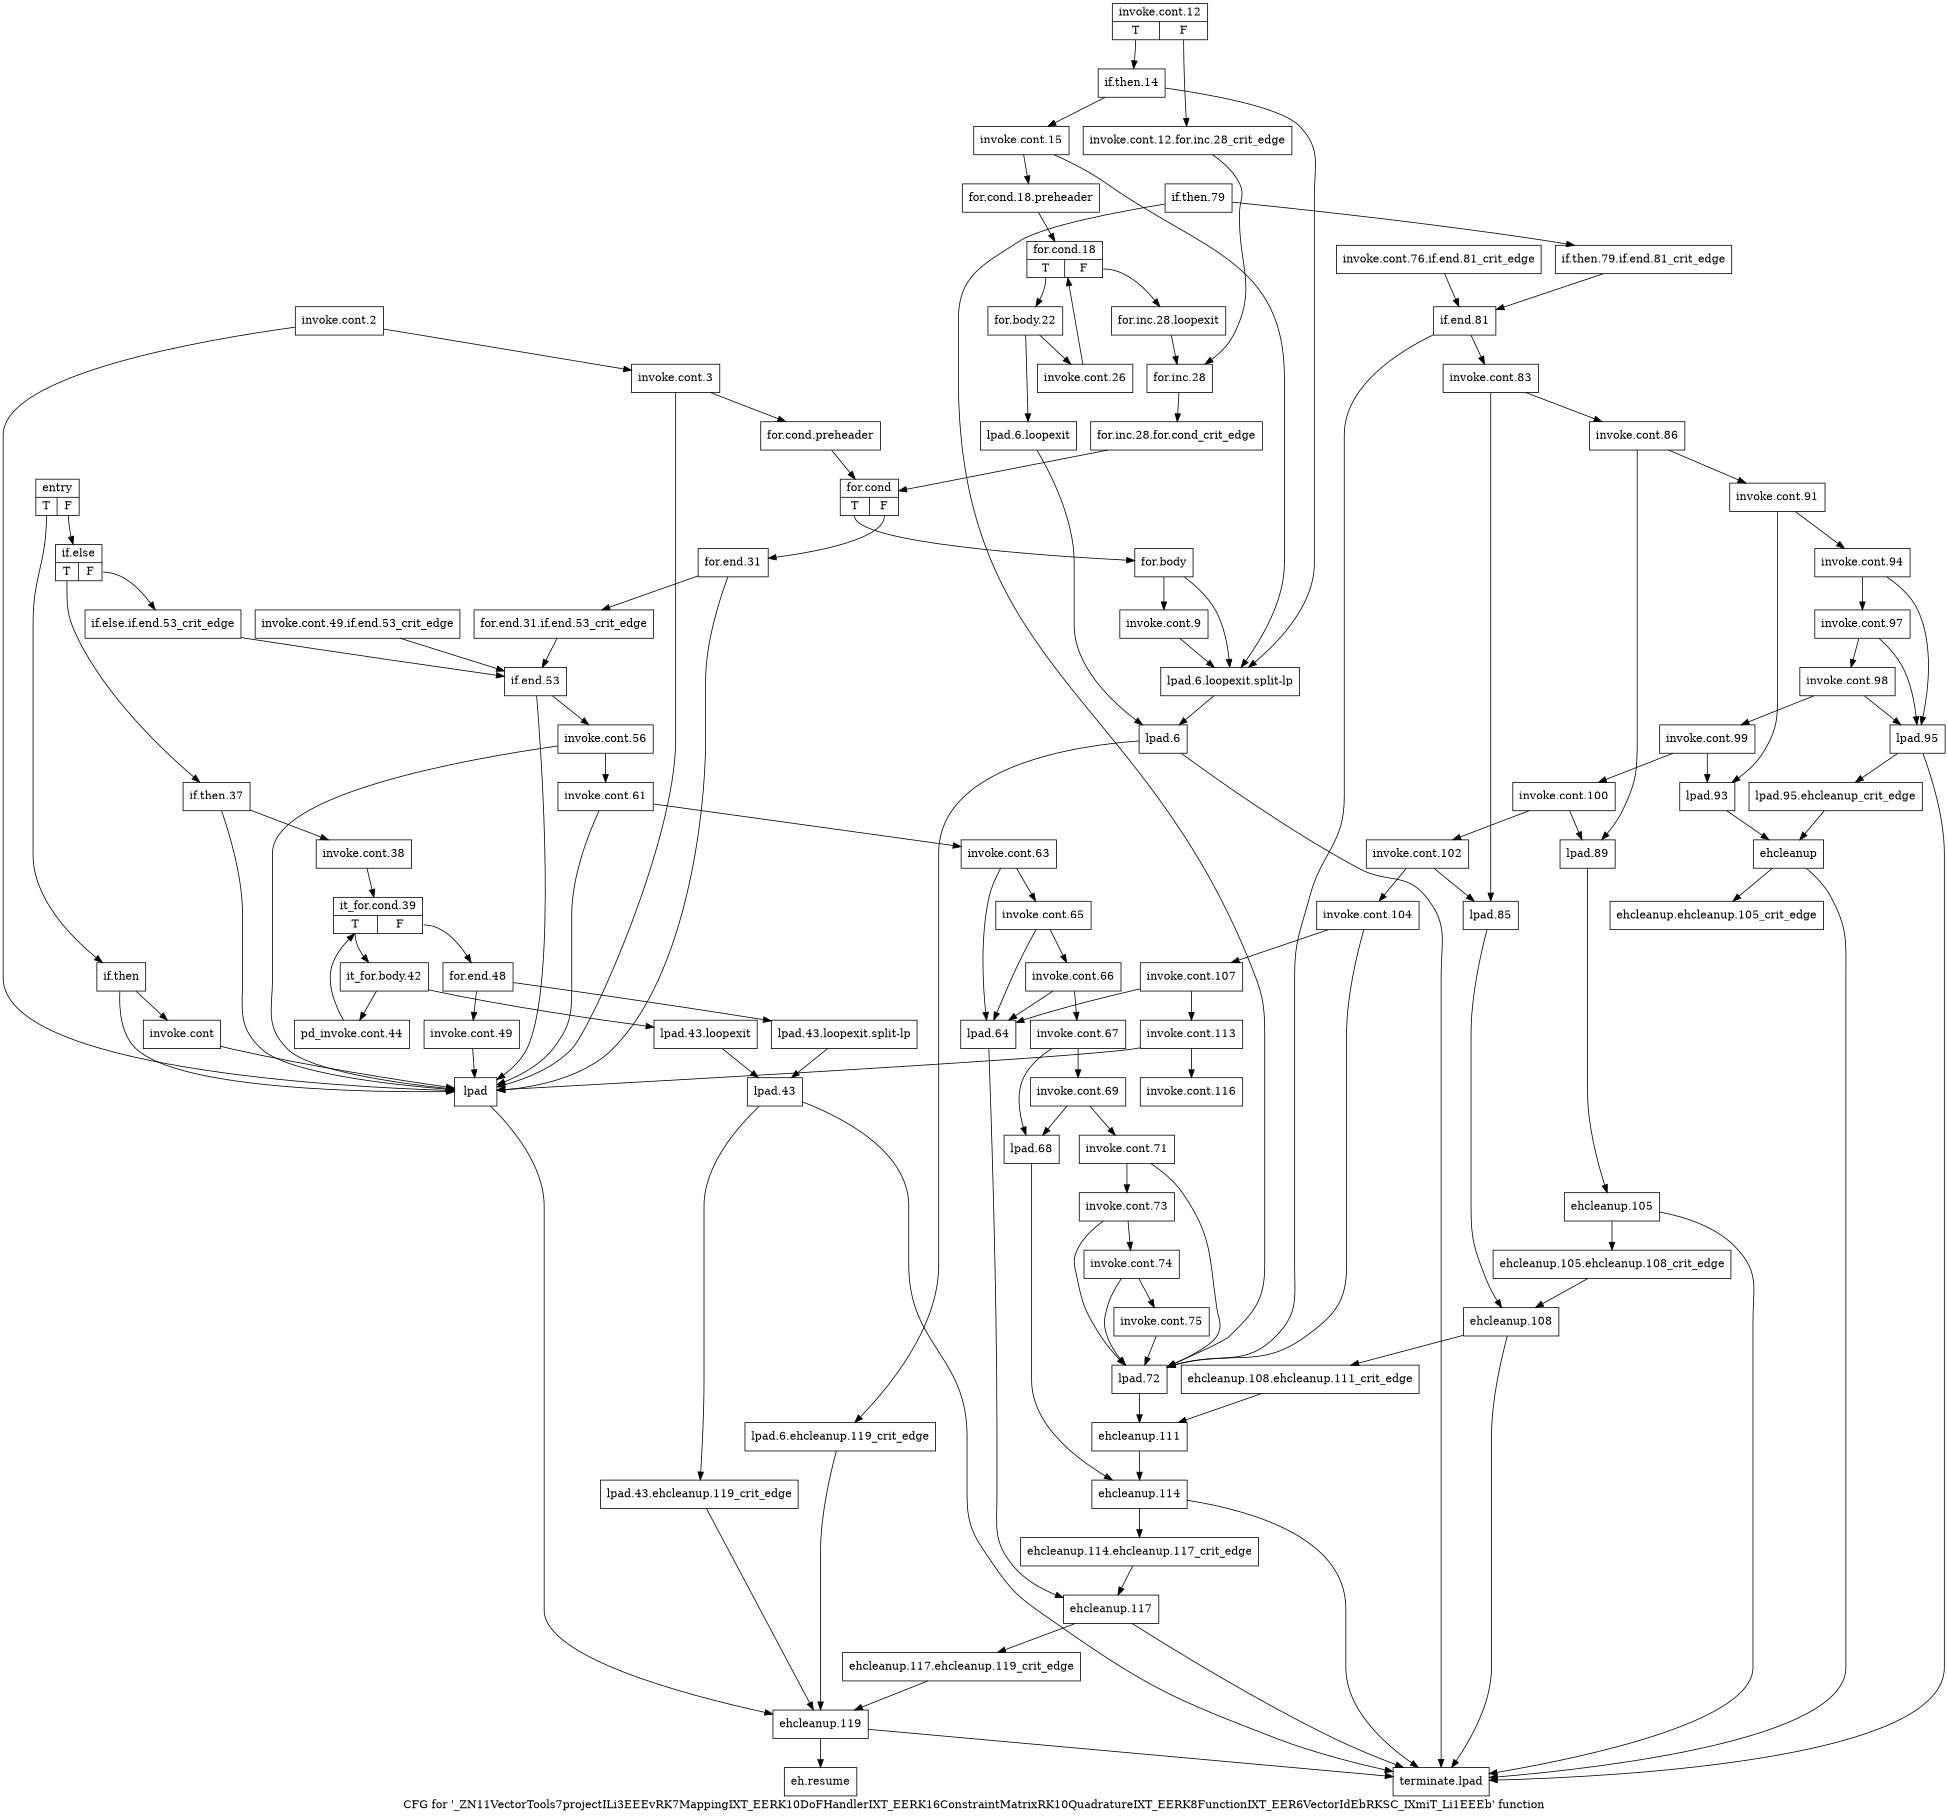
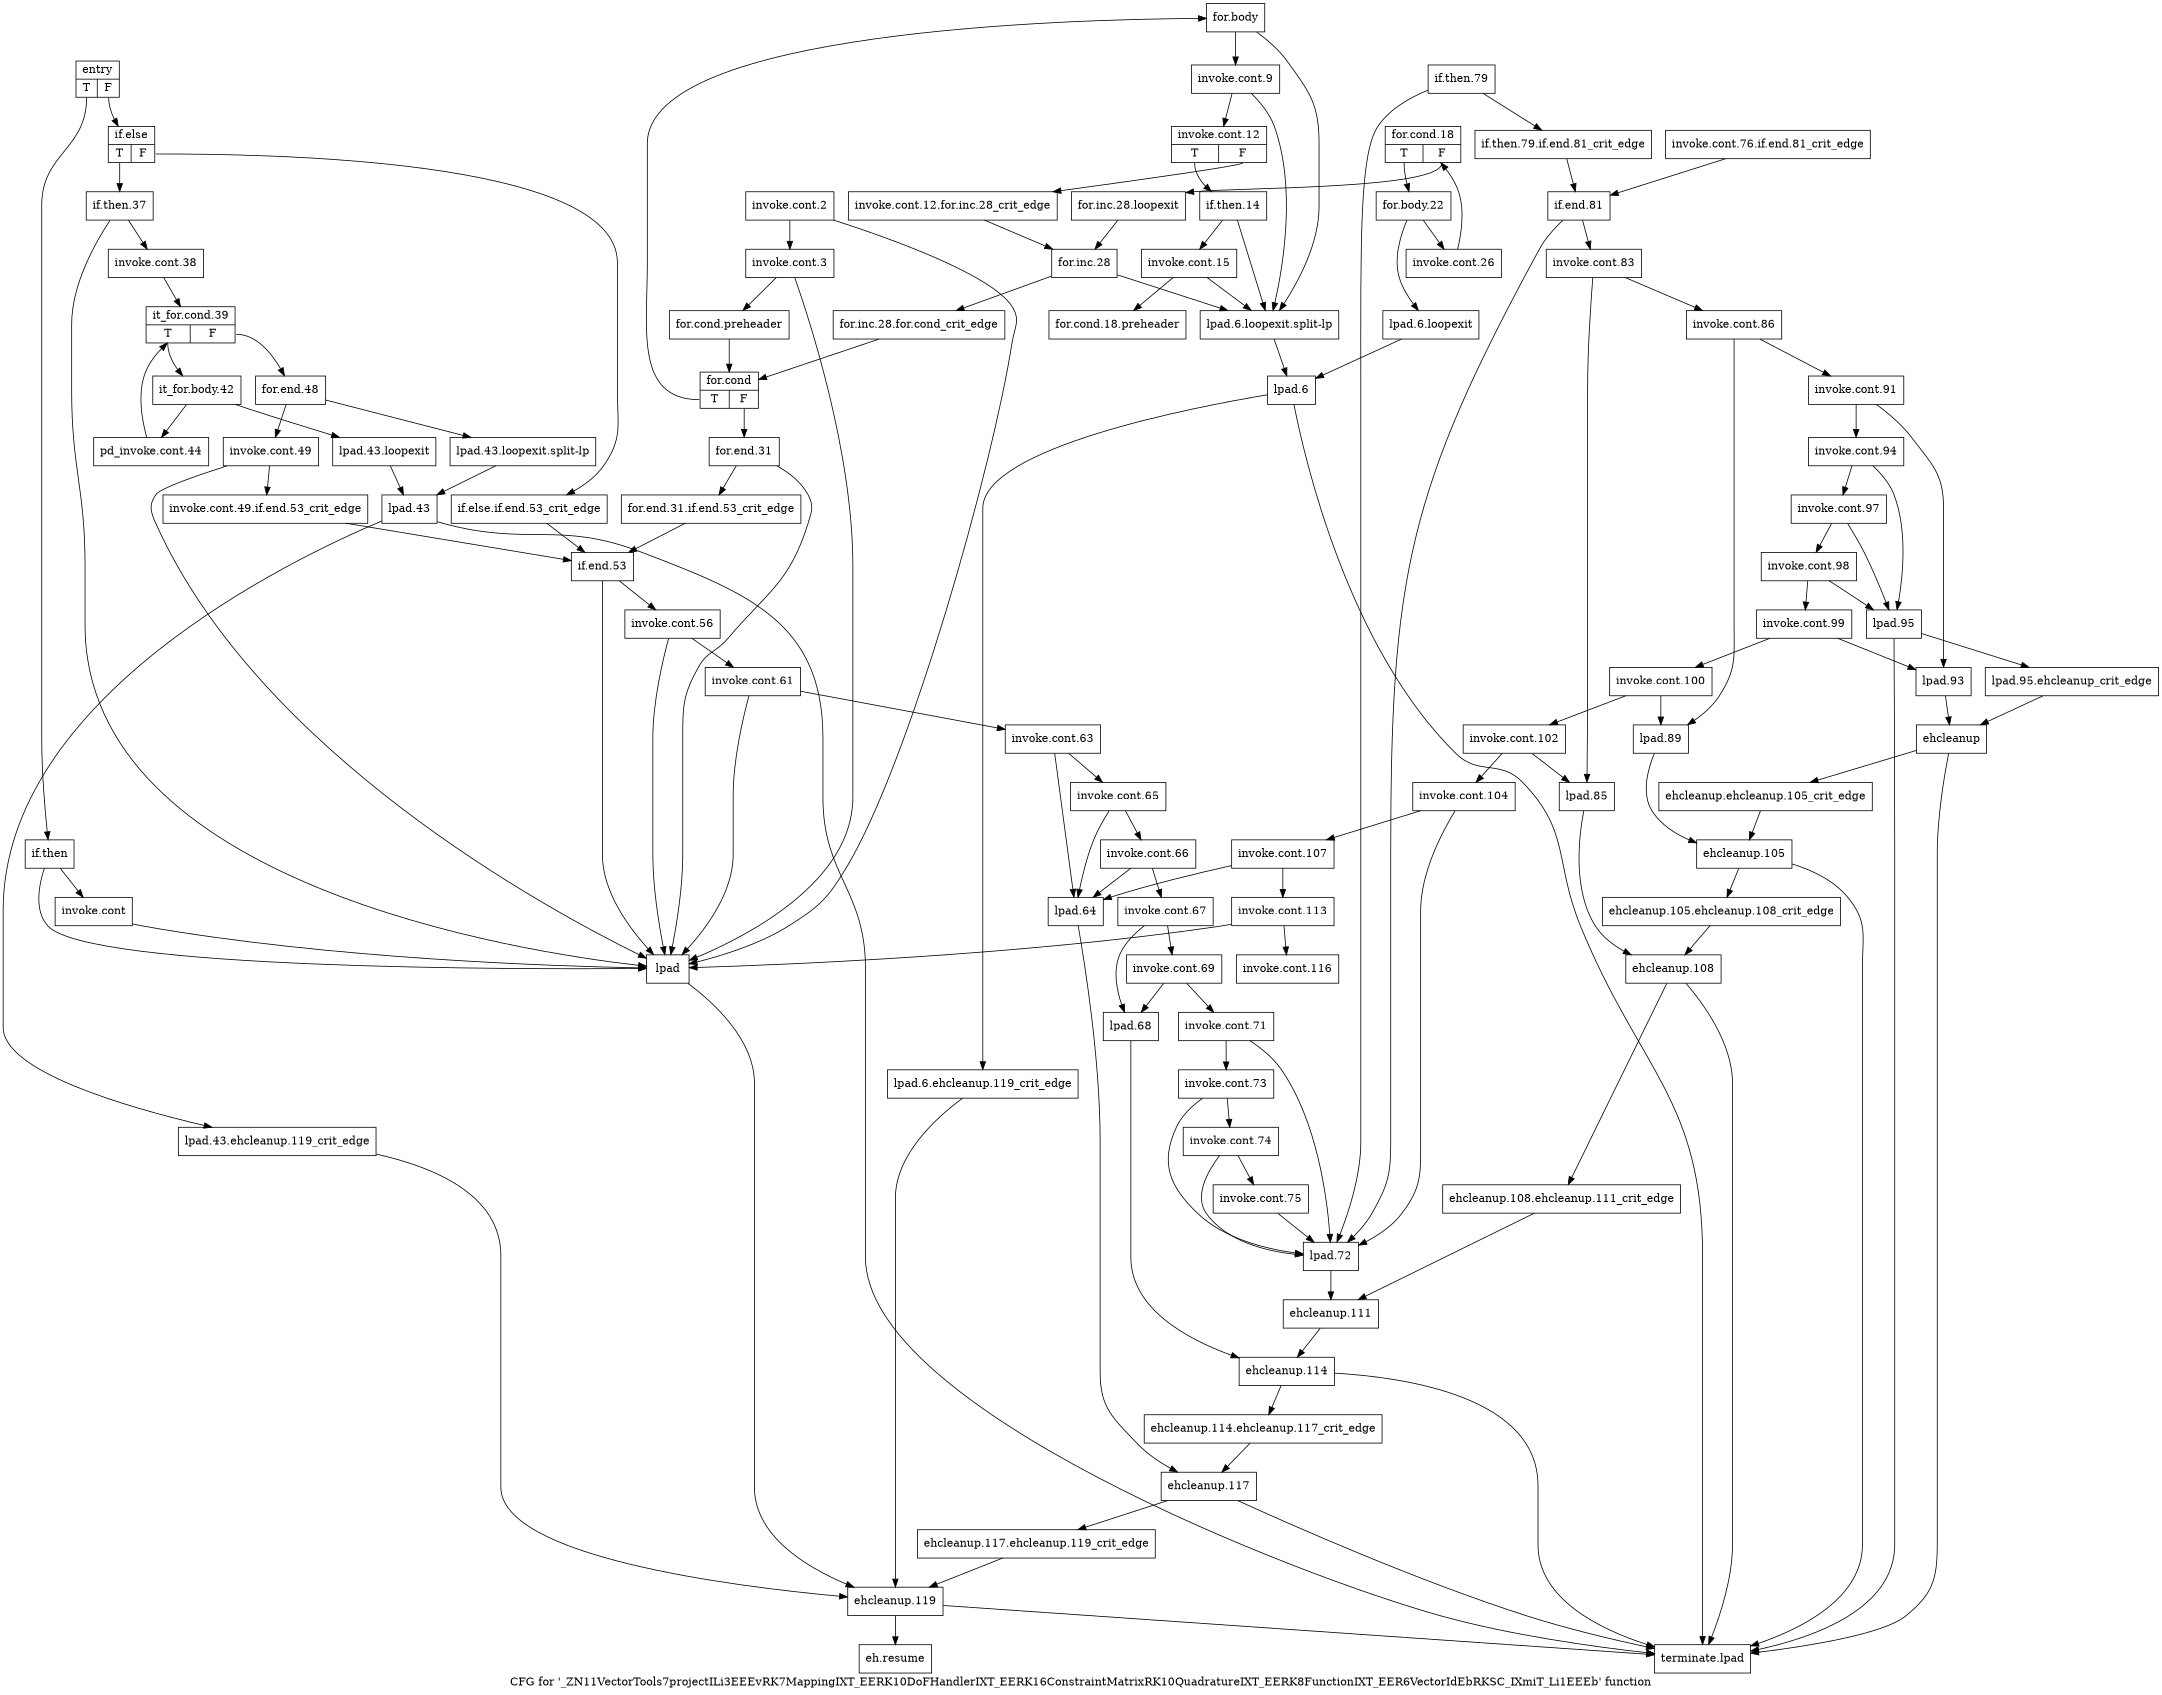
none -> (1229, 106)
(1045, 223) -> none
none -> (1169, 291)
none -> (269, 476)
none -> (1756, 822)
